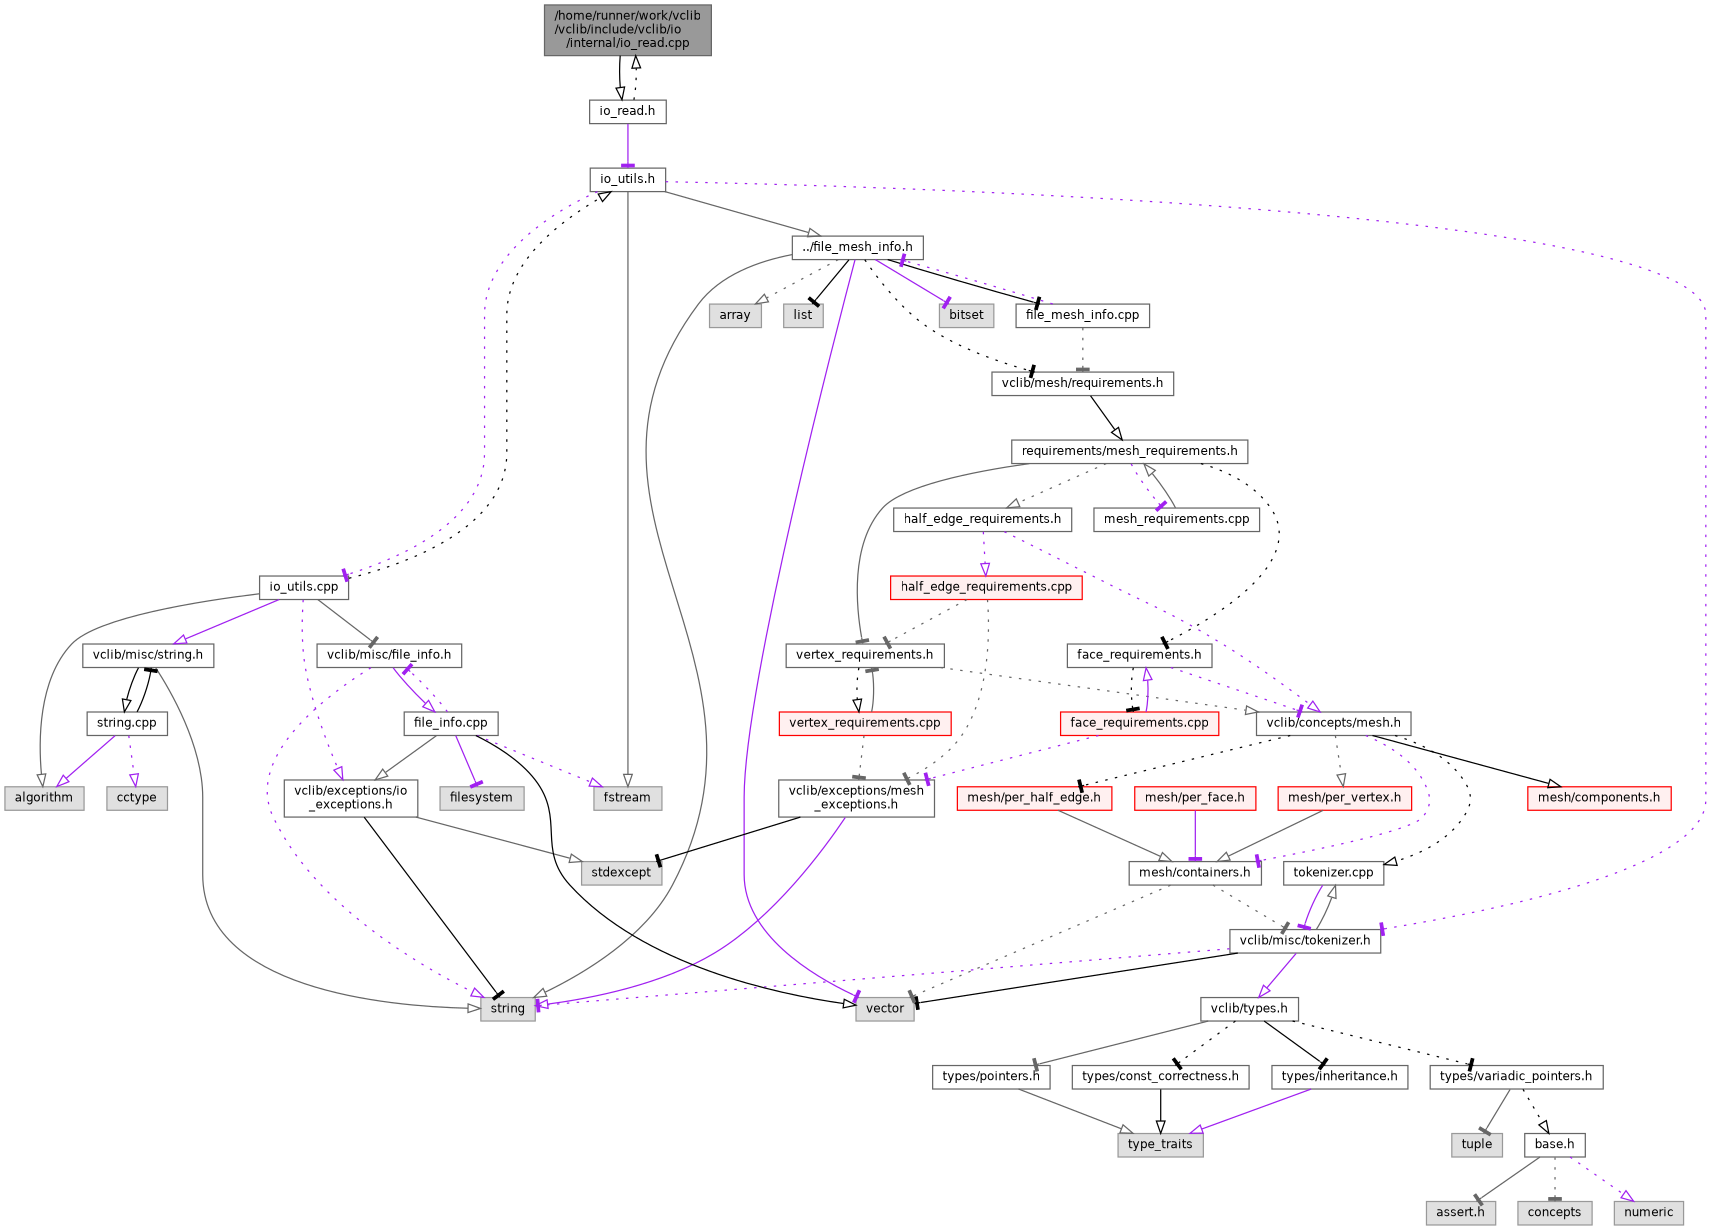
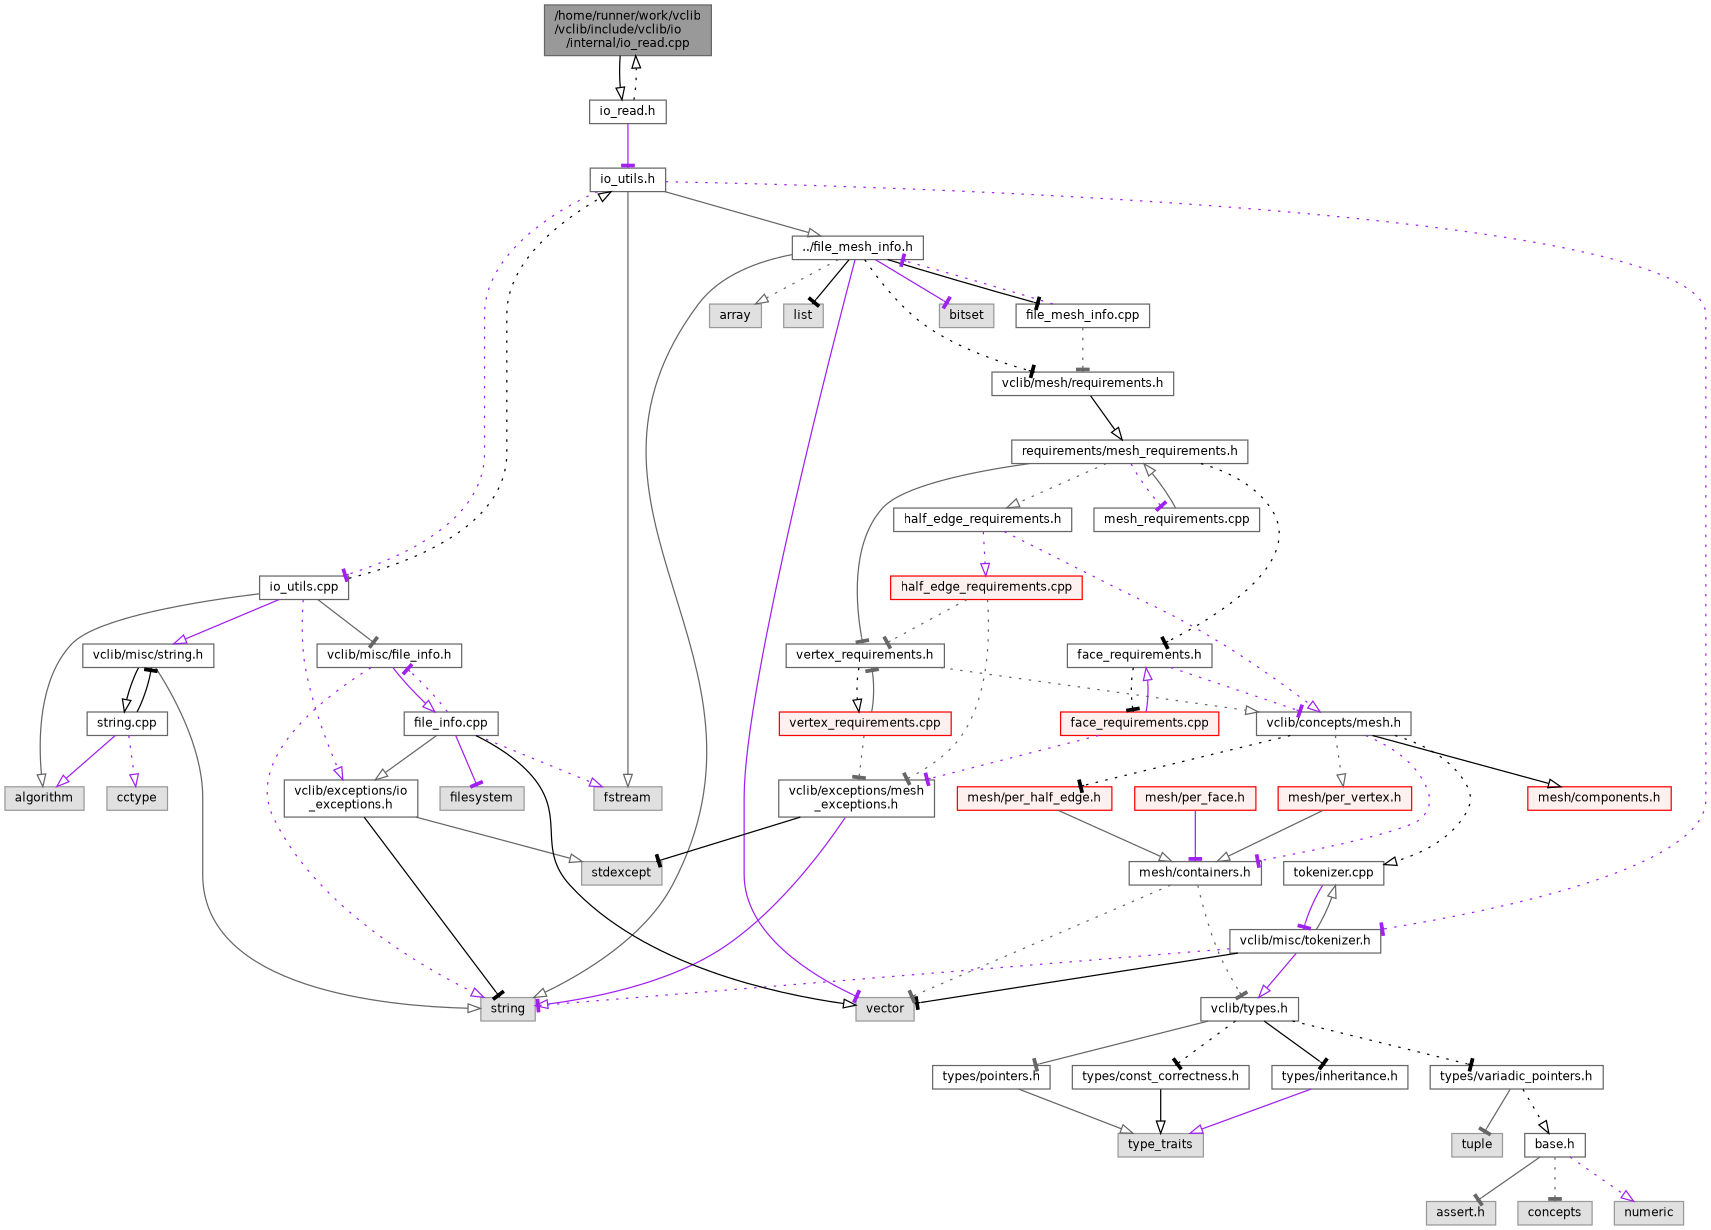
(1247, 906) -> (1214, 941)
